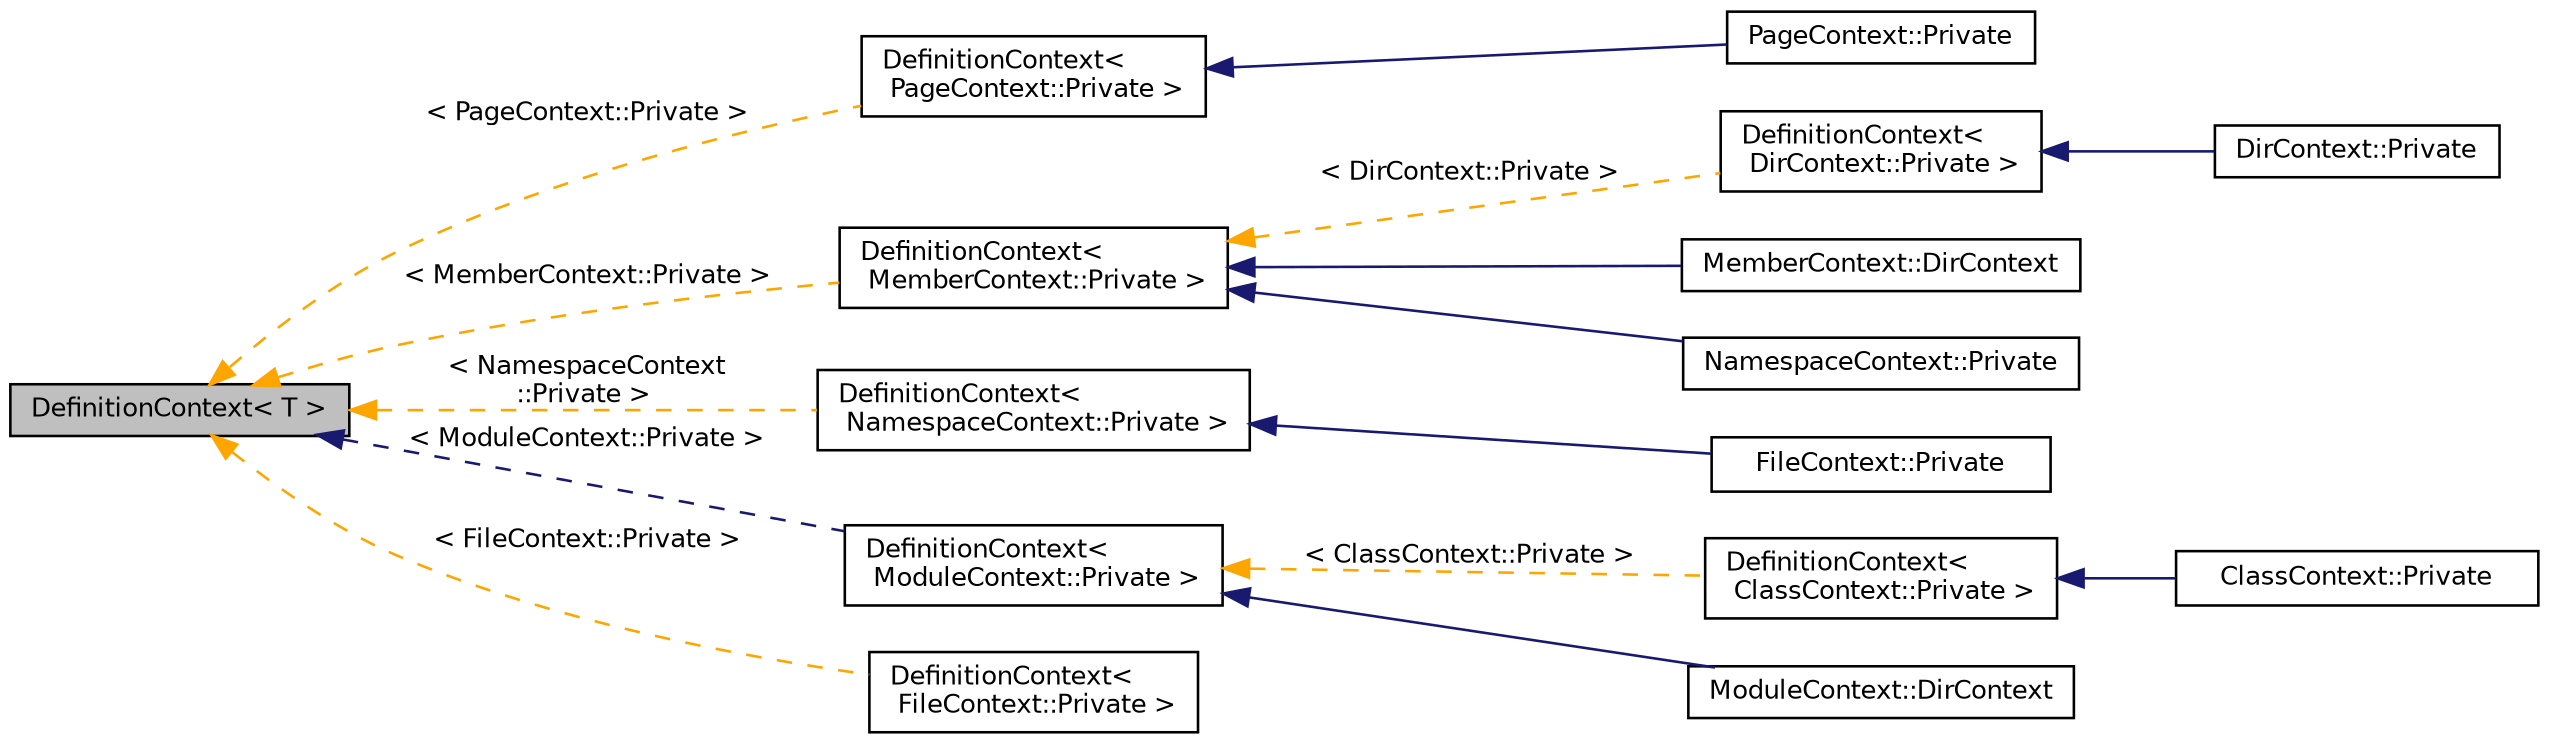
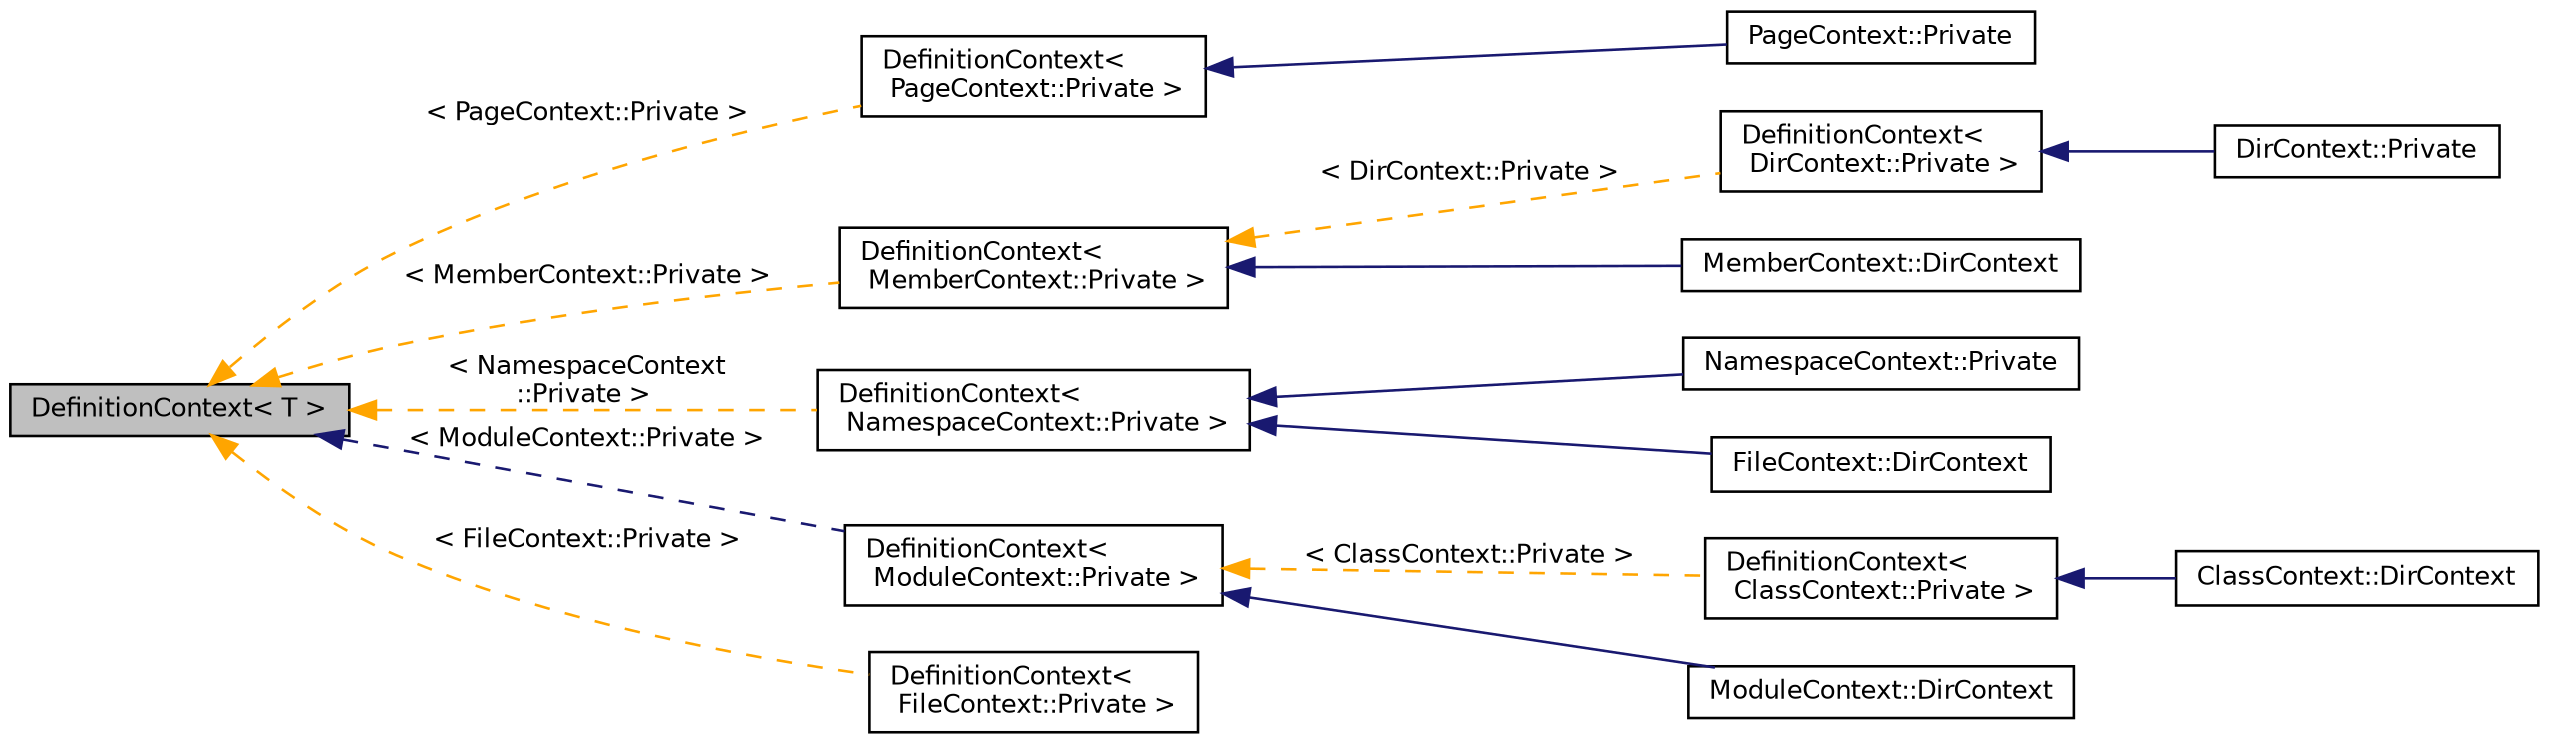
(1469, 317) -> (1480, 386)
(1881, 464) -> (1881, 464)
(2357, 578) -> (2357, 578)
